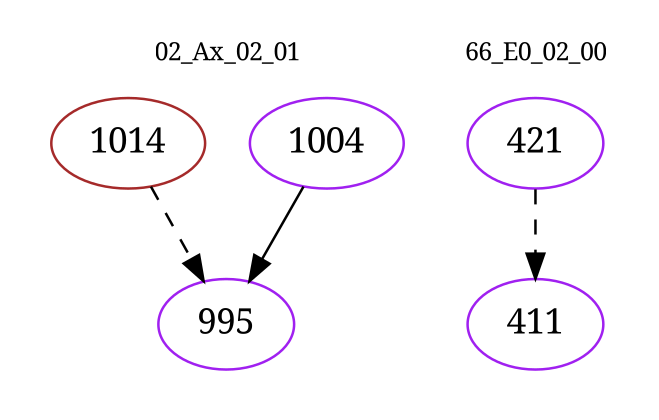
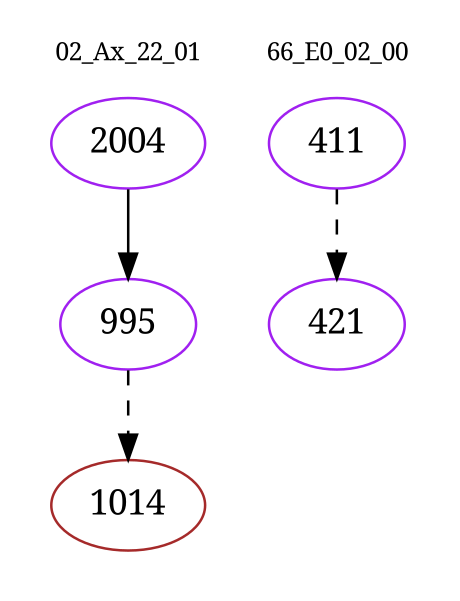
(228, 54) -> (128, 54)
(327, 143) -> (128, 143)
(535, 221) -> (337, 221)
(171, 223) -> (128, 402)
